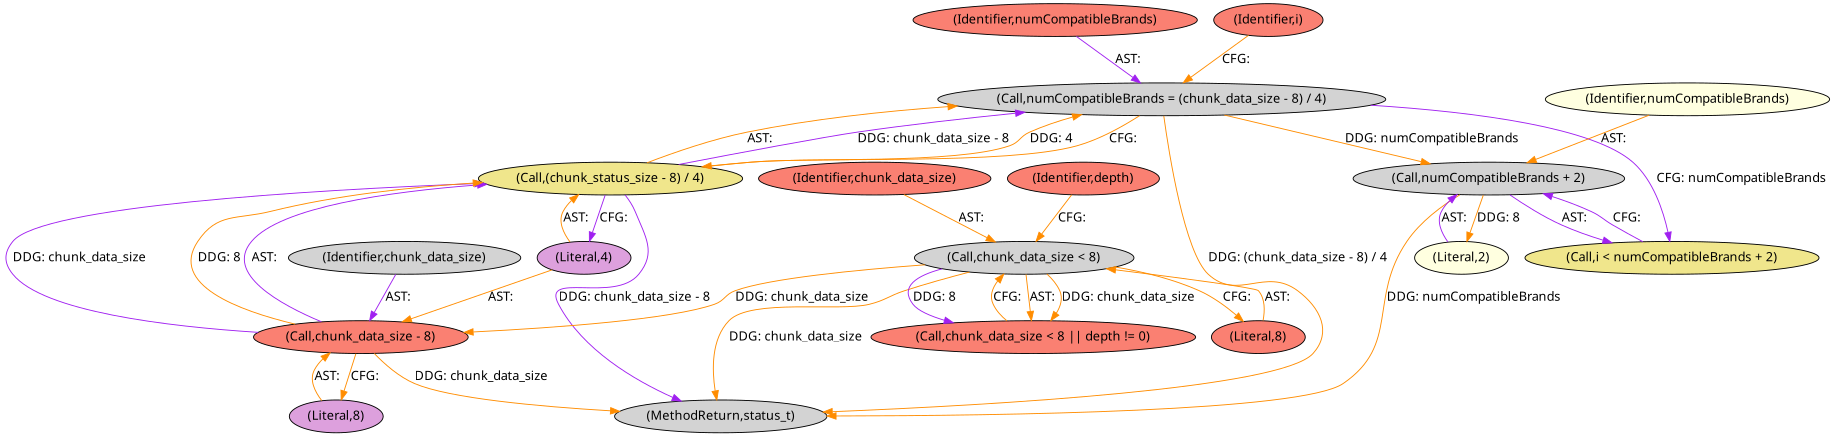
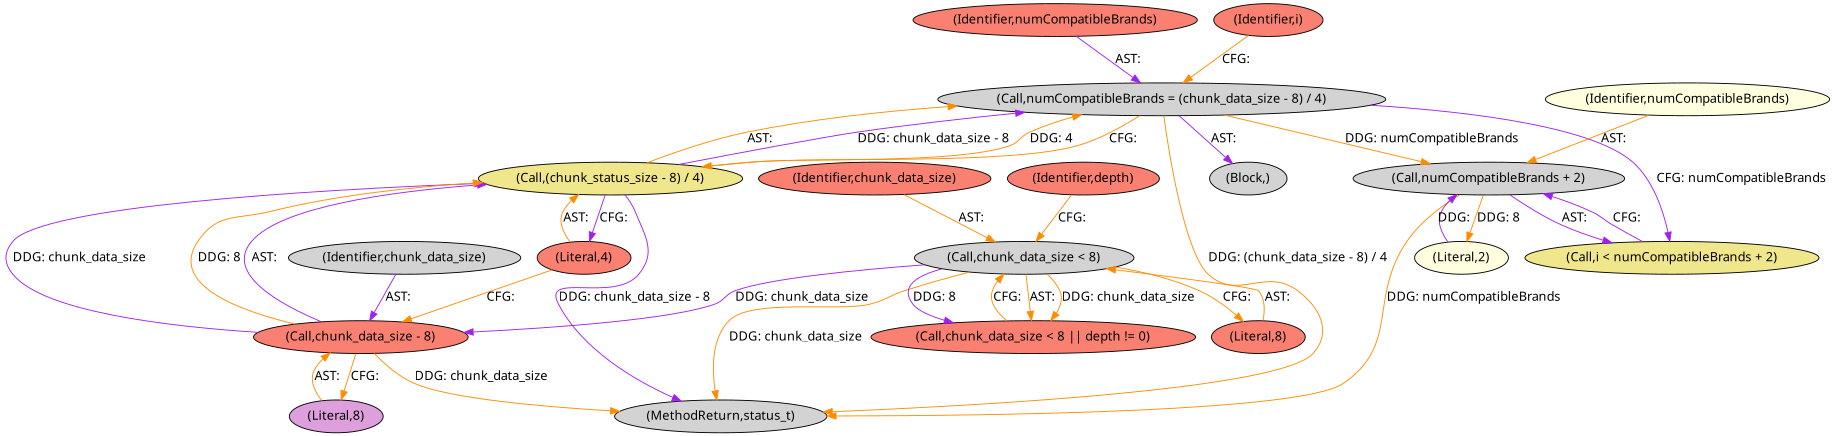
none -> (1248, 179)
(1456, 218) -> (1456, 218)
(584, 258) -> (584, 258)
(503, 297) -> (503, 297)
(702, 308) -> (702, 308)
